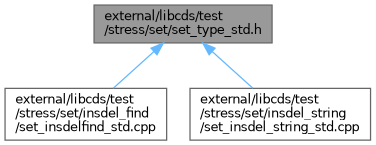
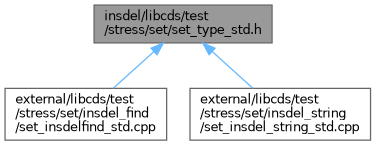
(183, 24) -> (183, 24)
